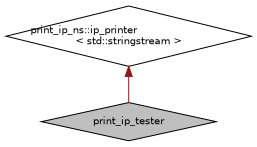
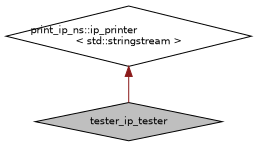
(129, 122) -> (129, 122)
